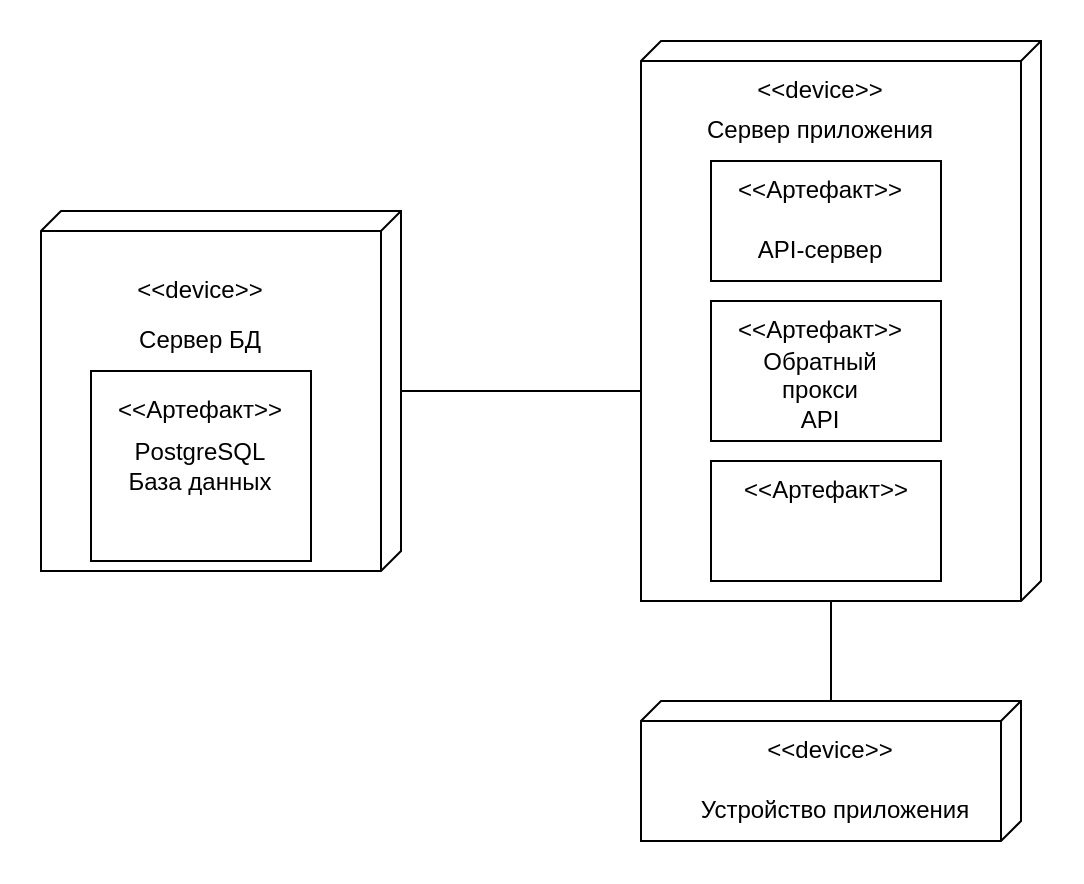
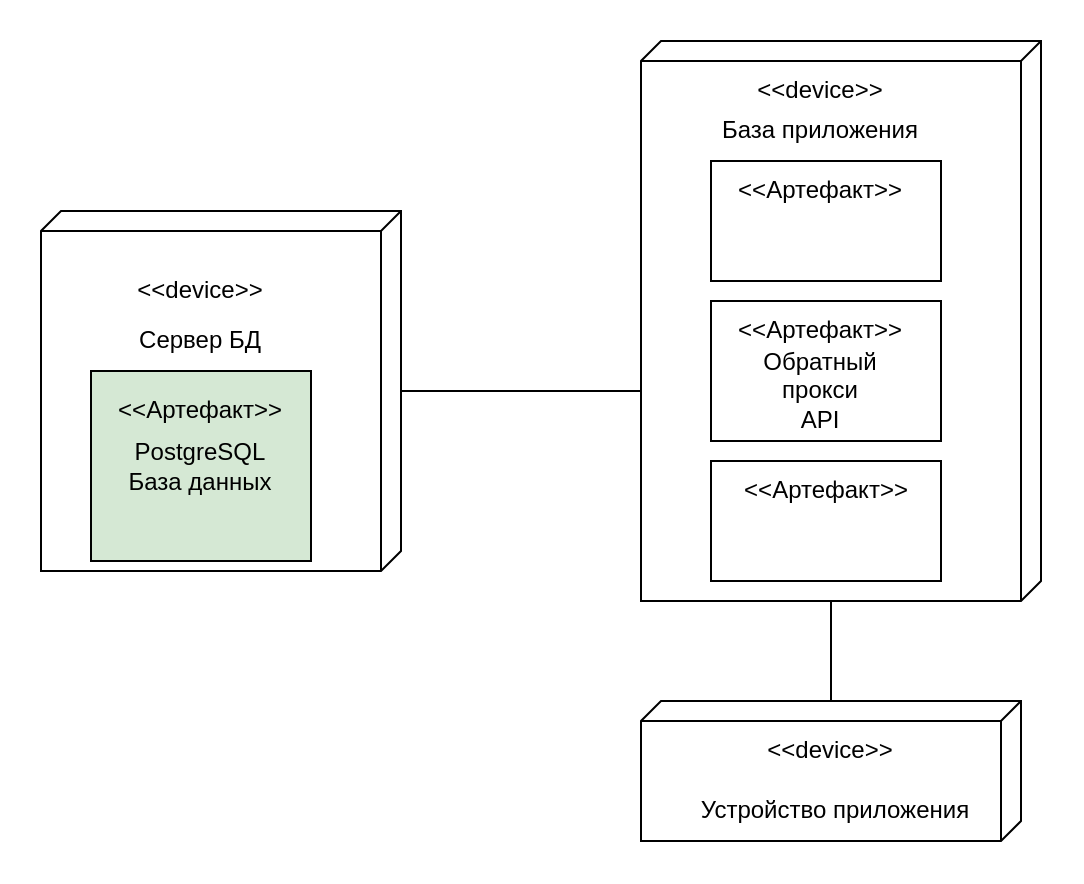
(821, 131) -> (821, 131)
(821, 251) -> none
(201, 466) -> (201, 466)
